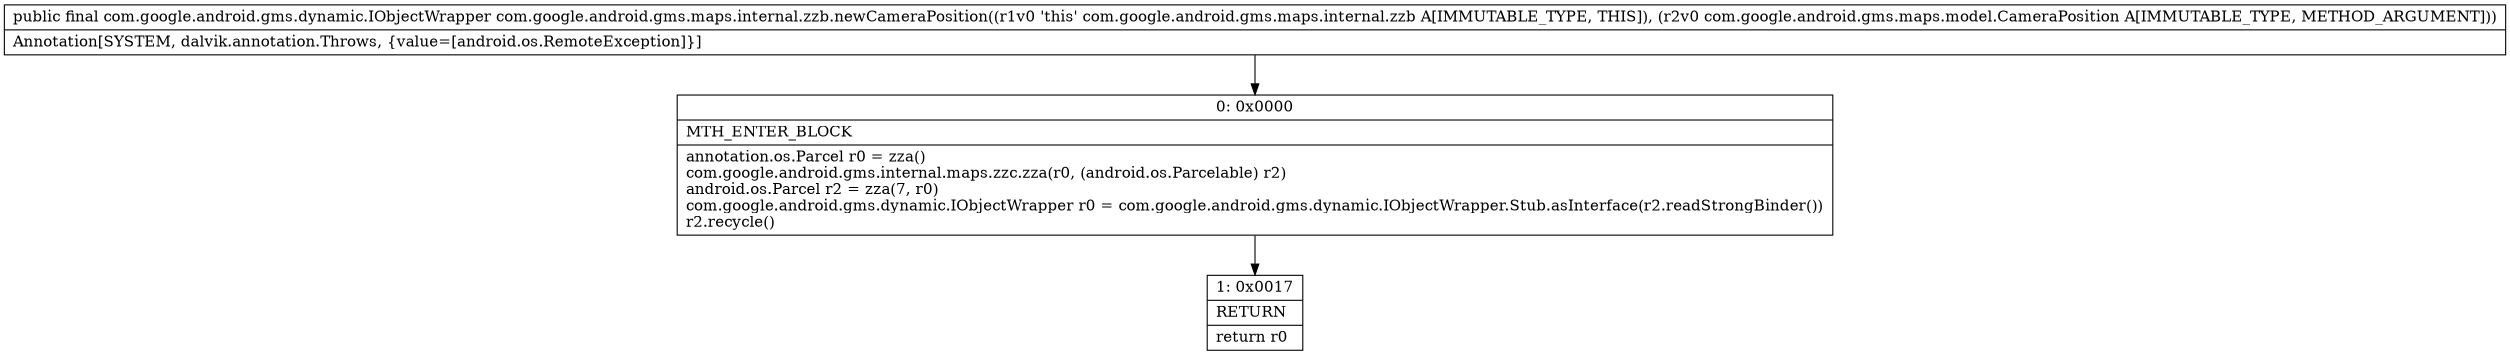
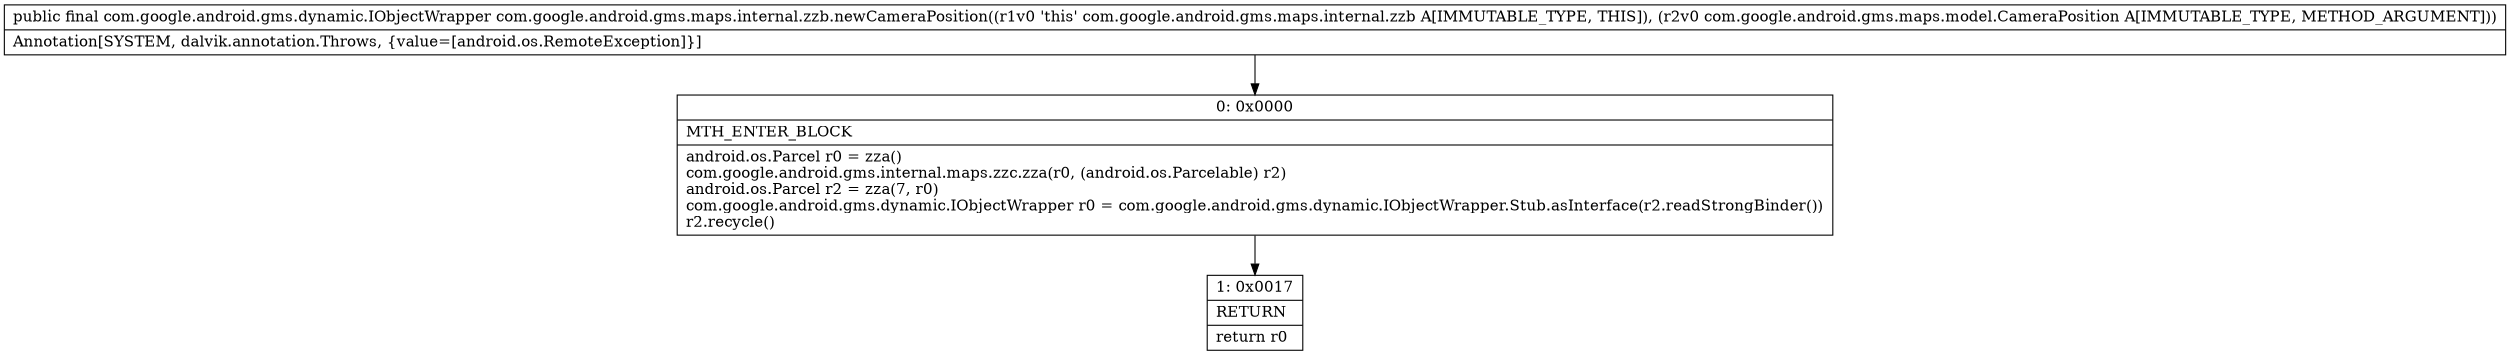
(806, 157) -> (794, 157)
